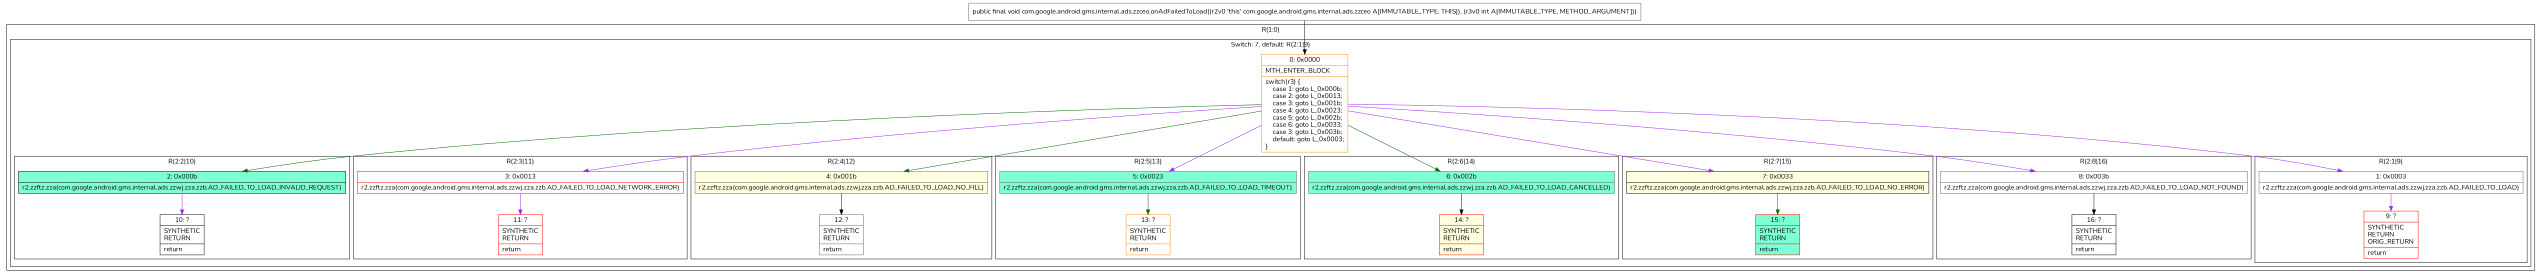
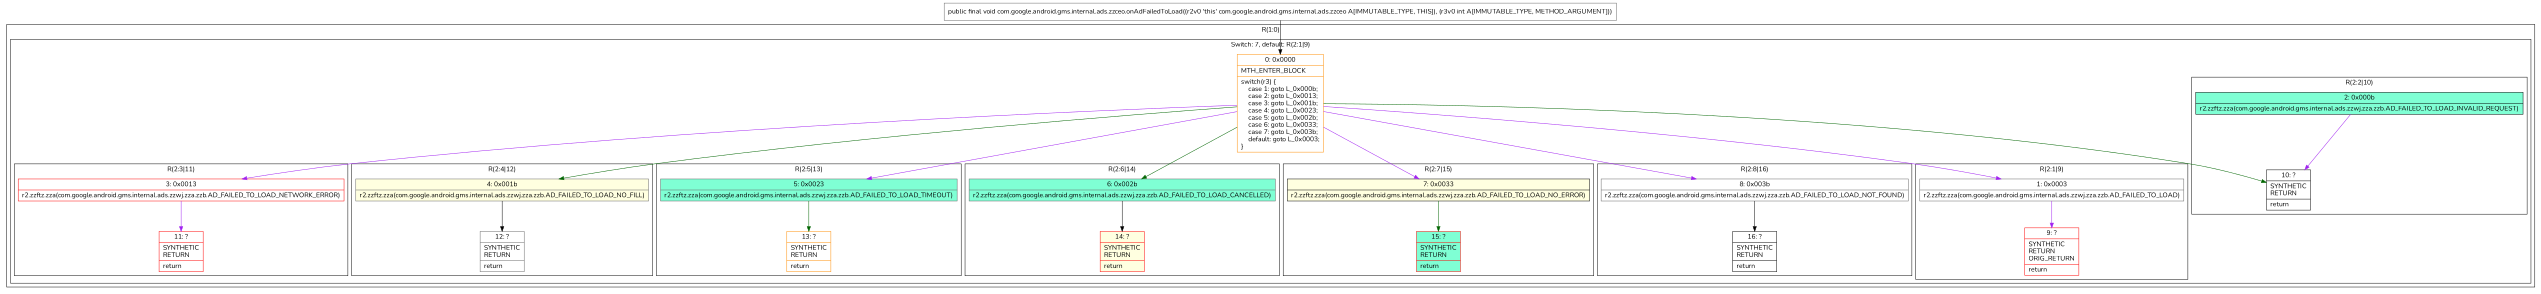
(754, 125) -> (1795, 121)
(1304, 132) -> (1279, 132)
